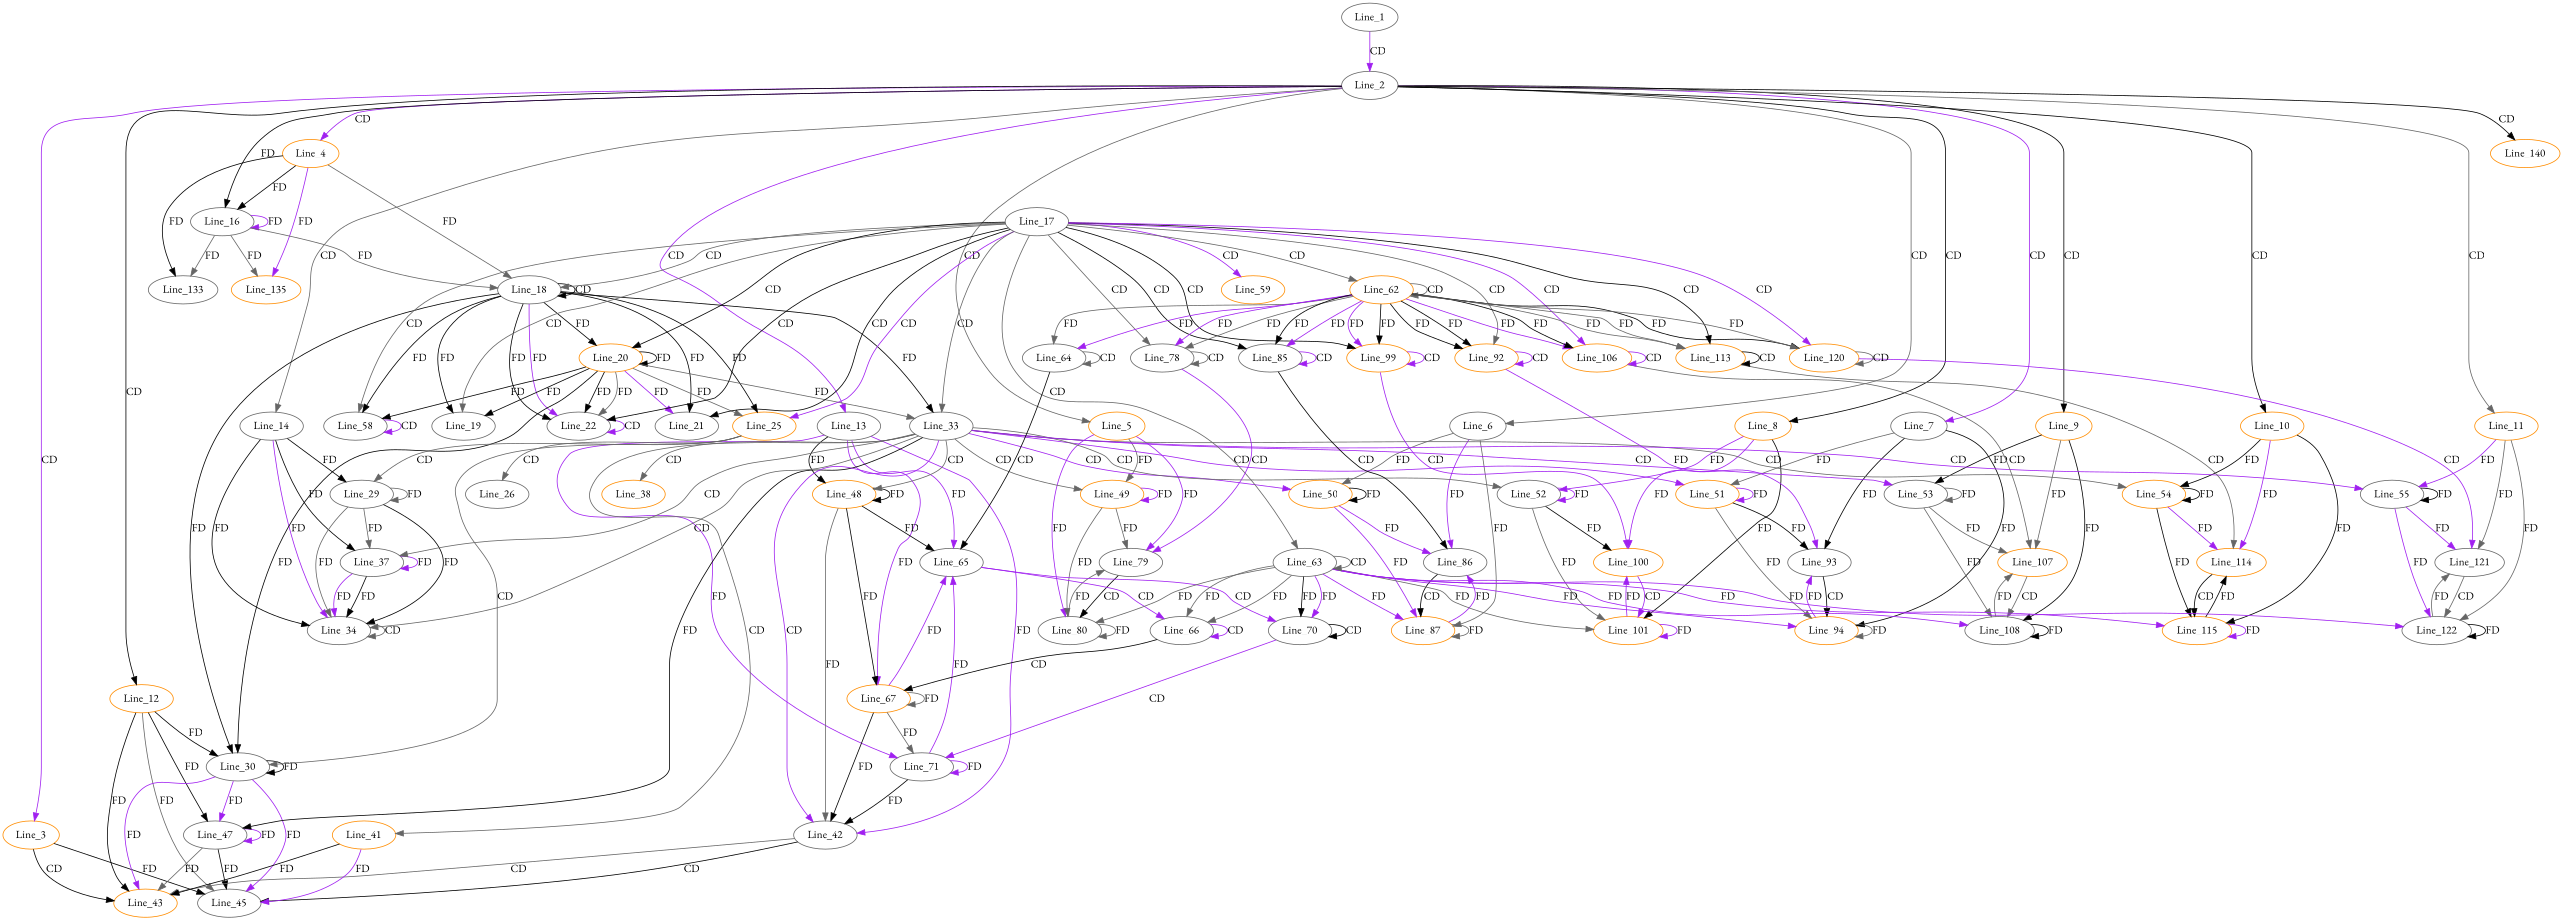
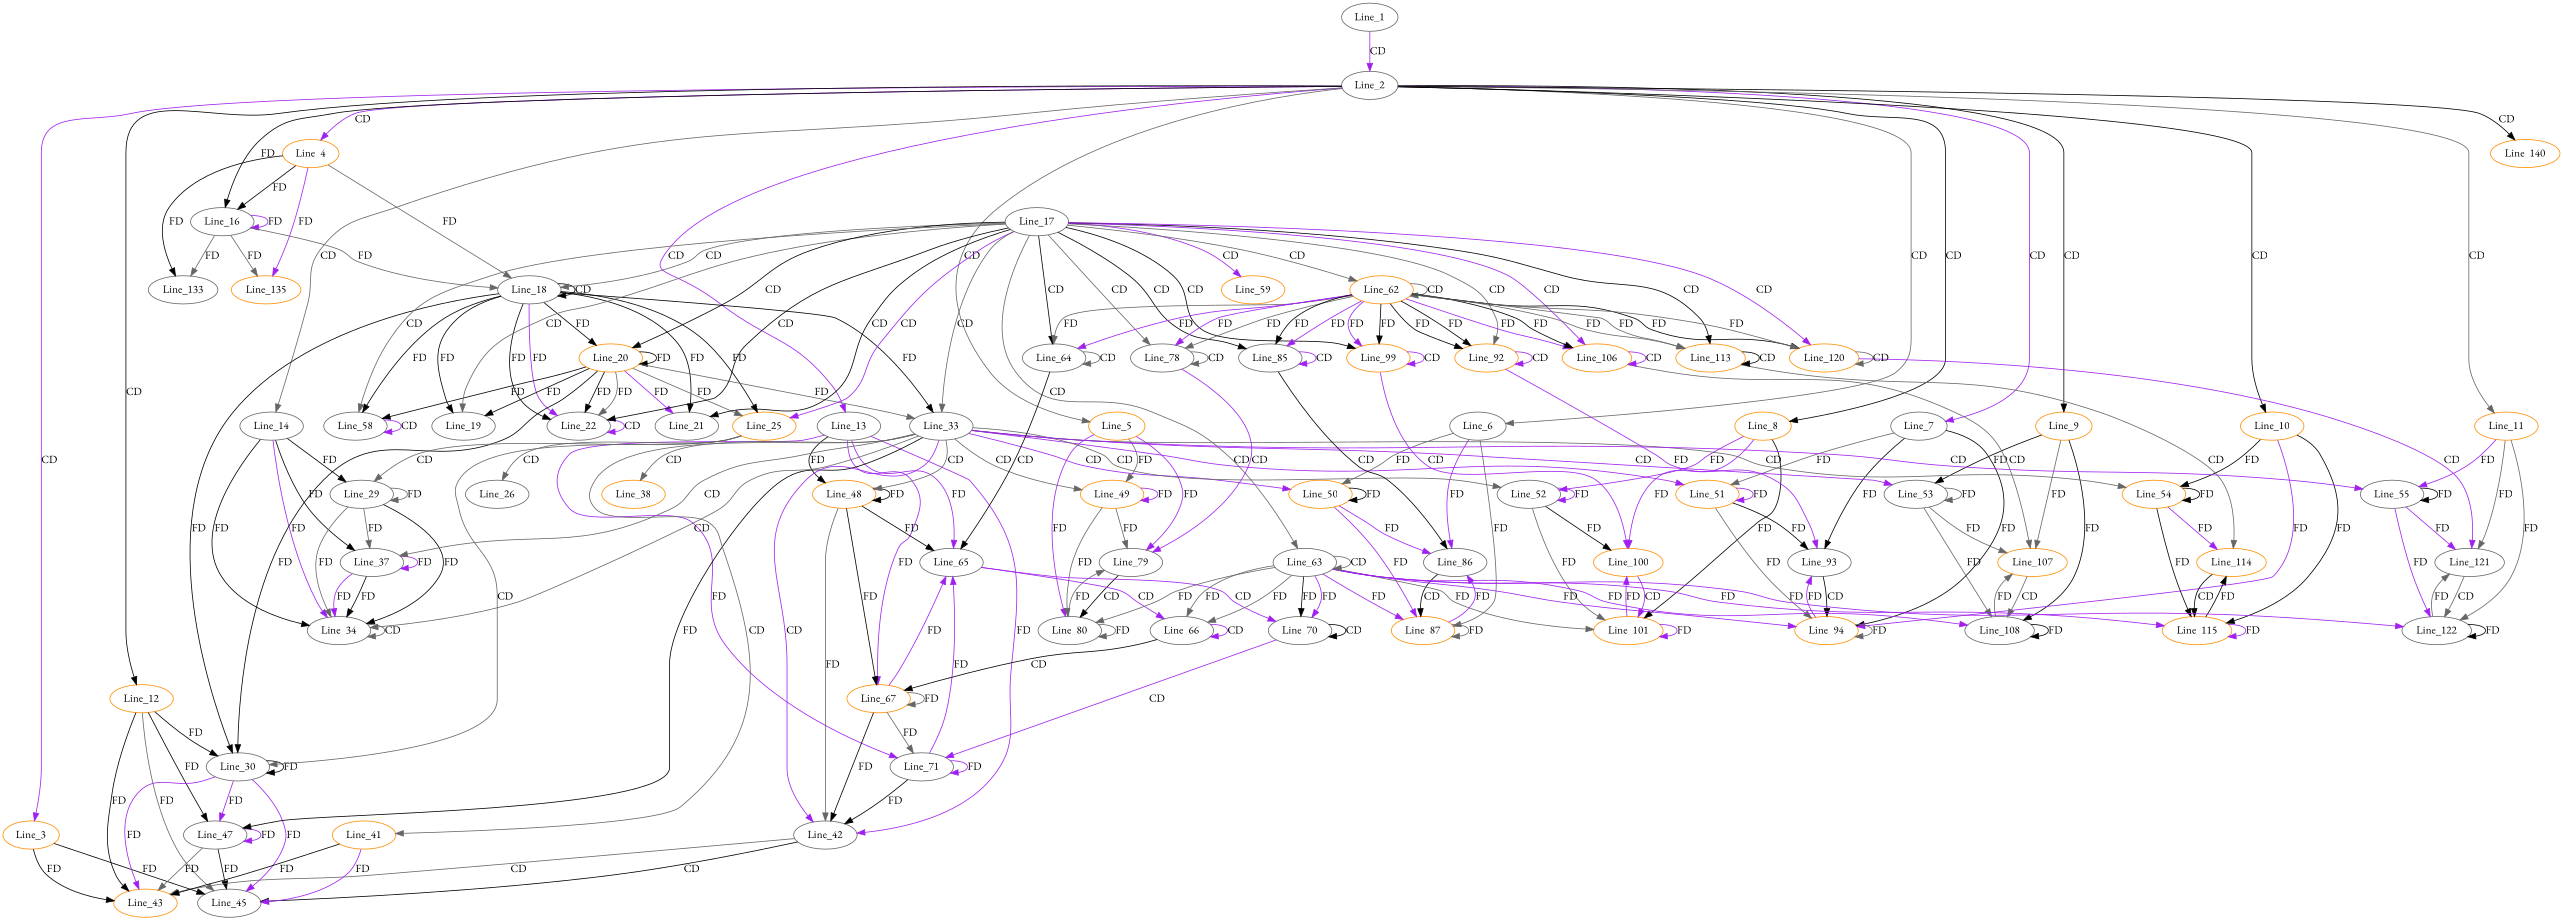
none -> (1045, 286)
(2260, 492) -> (2141, 596)
(54, 869) -> (54, 869)
